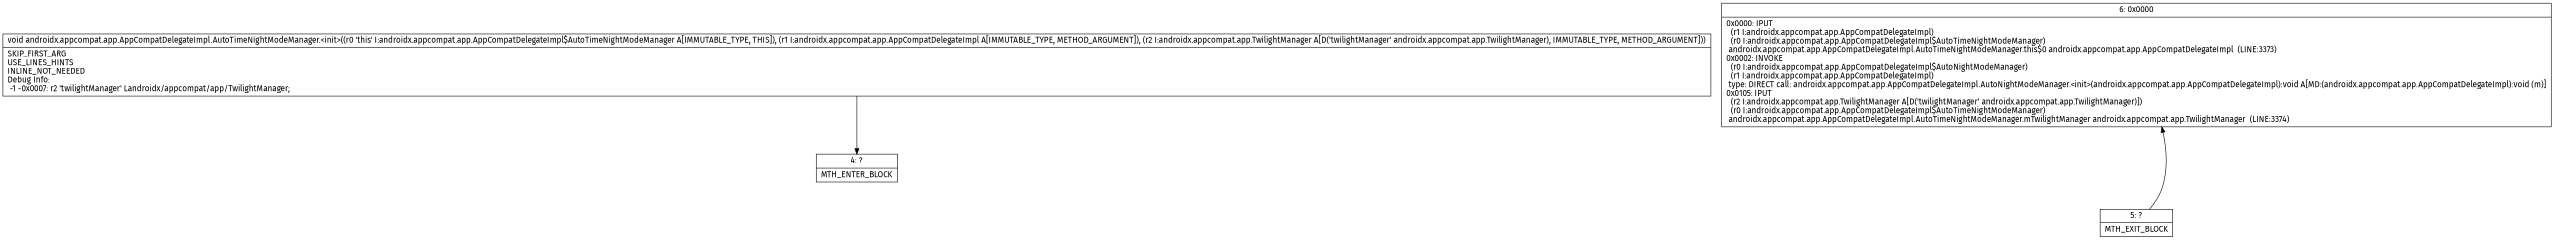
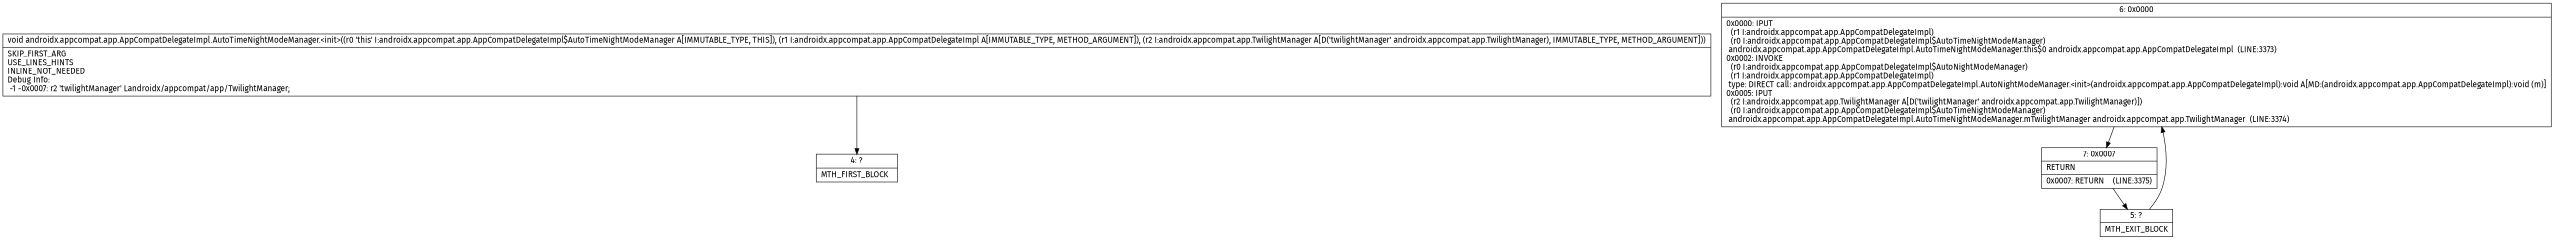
(1751, 93) -> (1752, 93)
none -> (2099, 168)
(857, 175) -> (855, 175)
